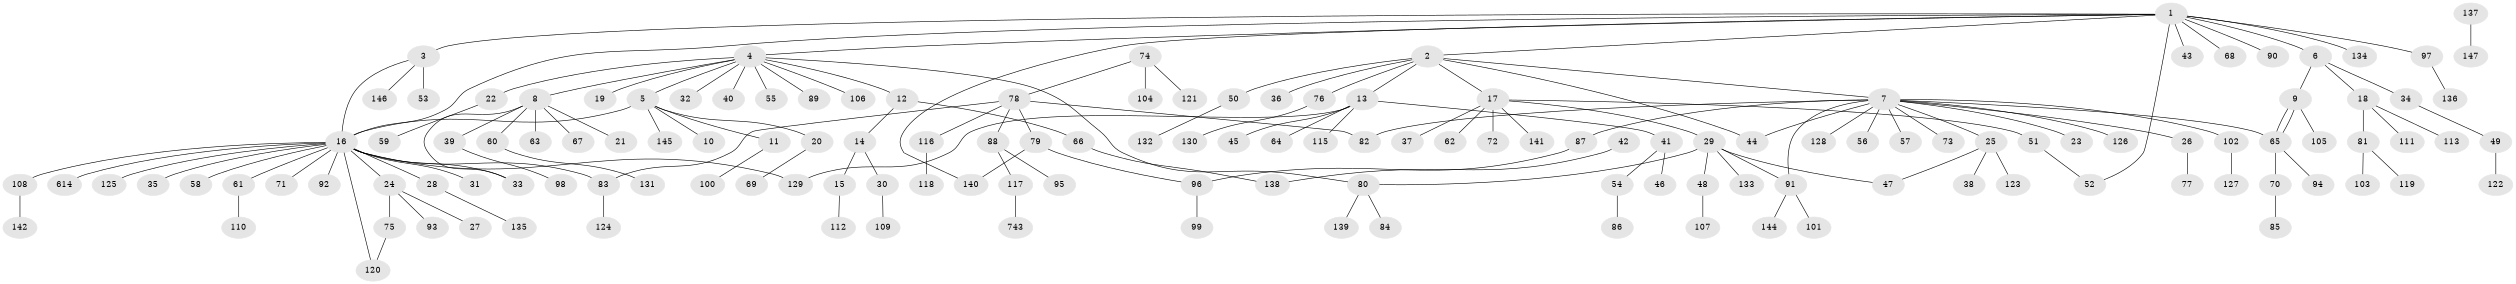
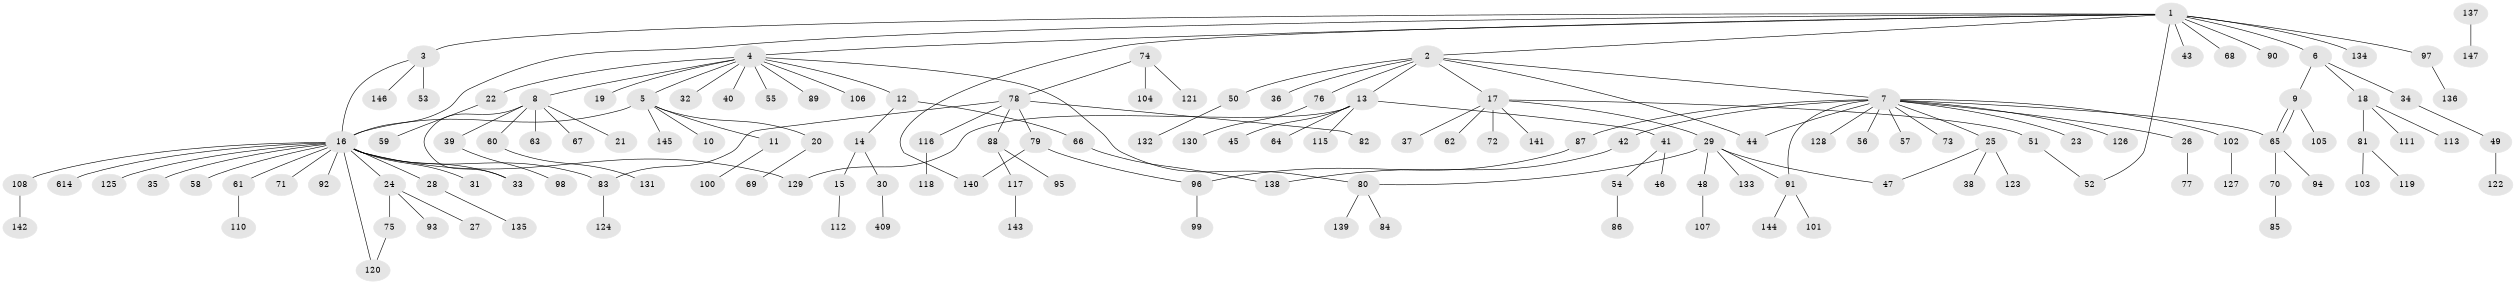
(1621, 108) -> (1751, 110)
(883, 228) -> (883, 228)
(1016, 228) -> (1016, 228)
